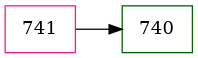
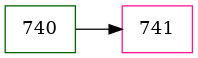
(92, 29) -> (92, 29)
